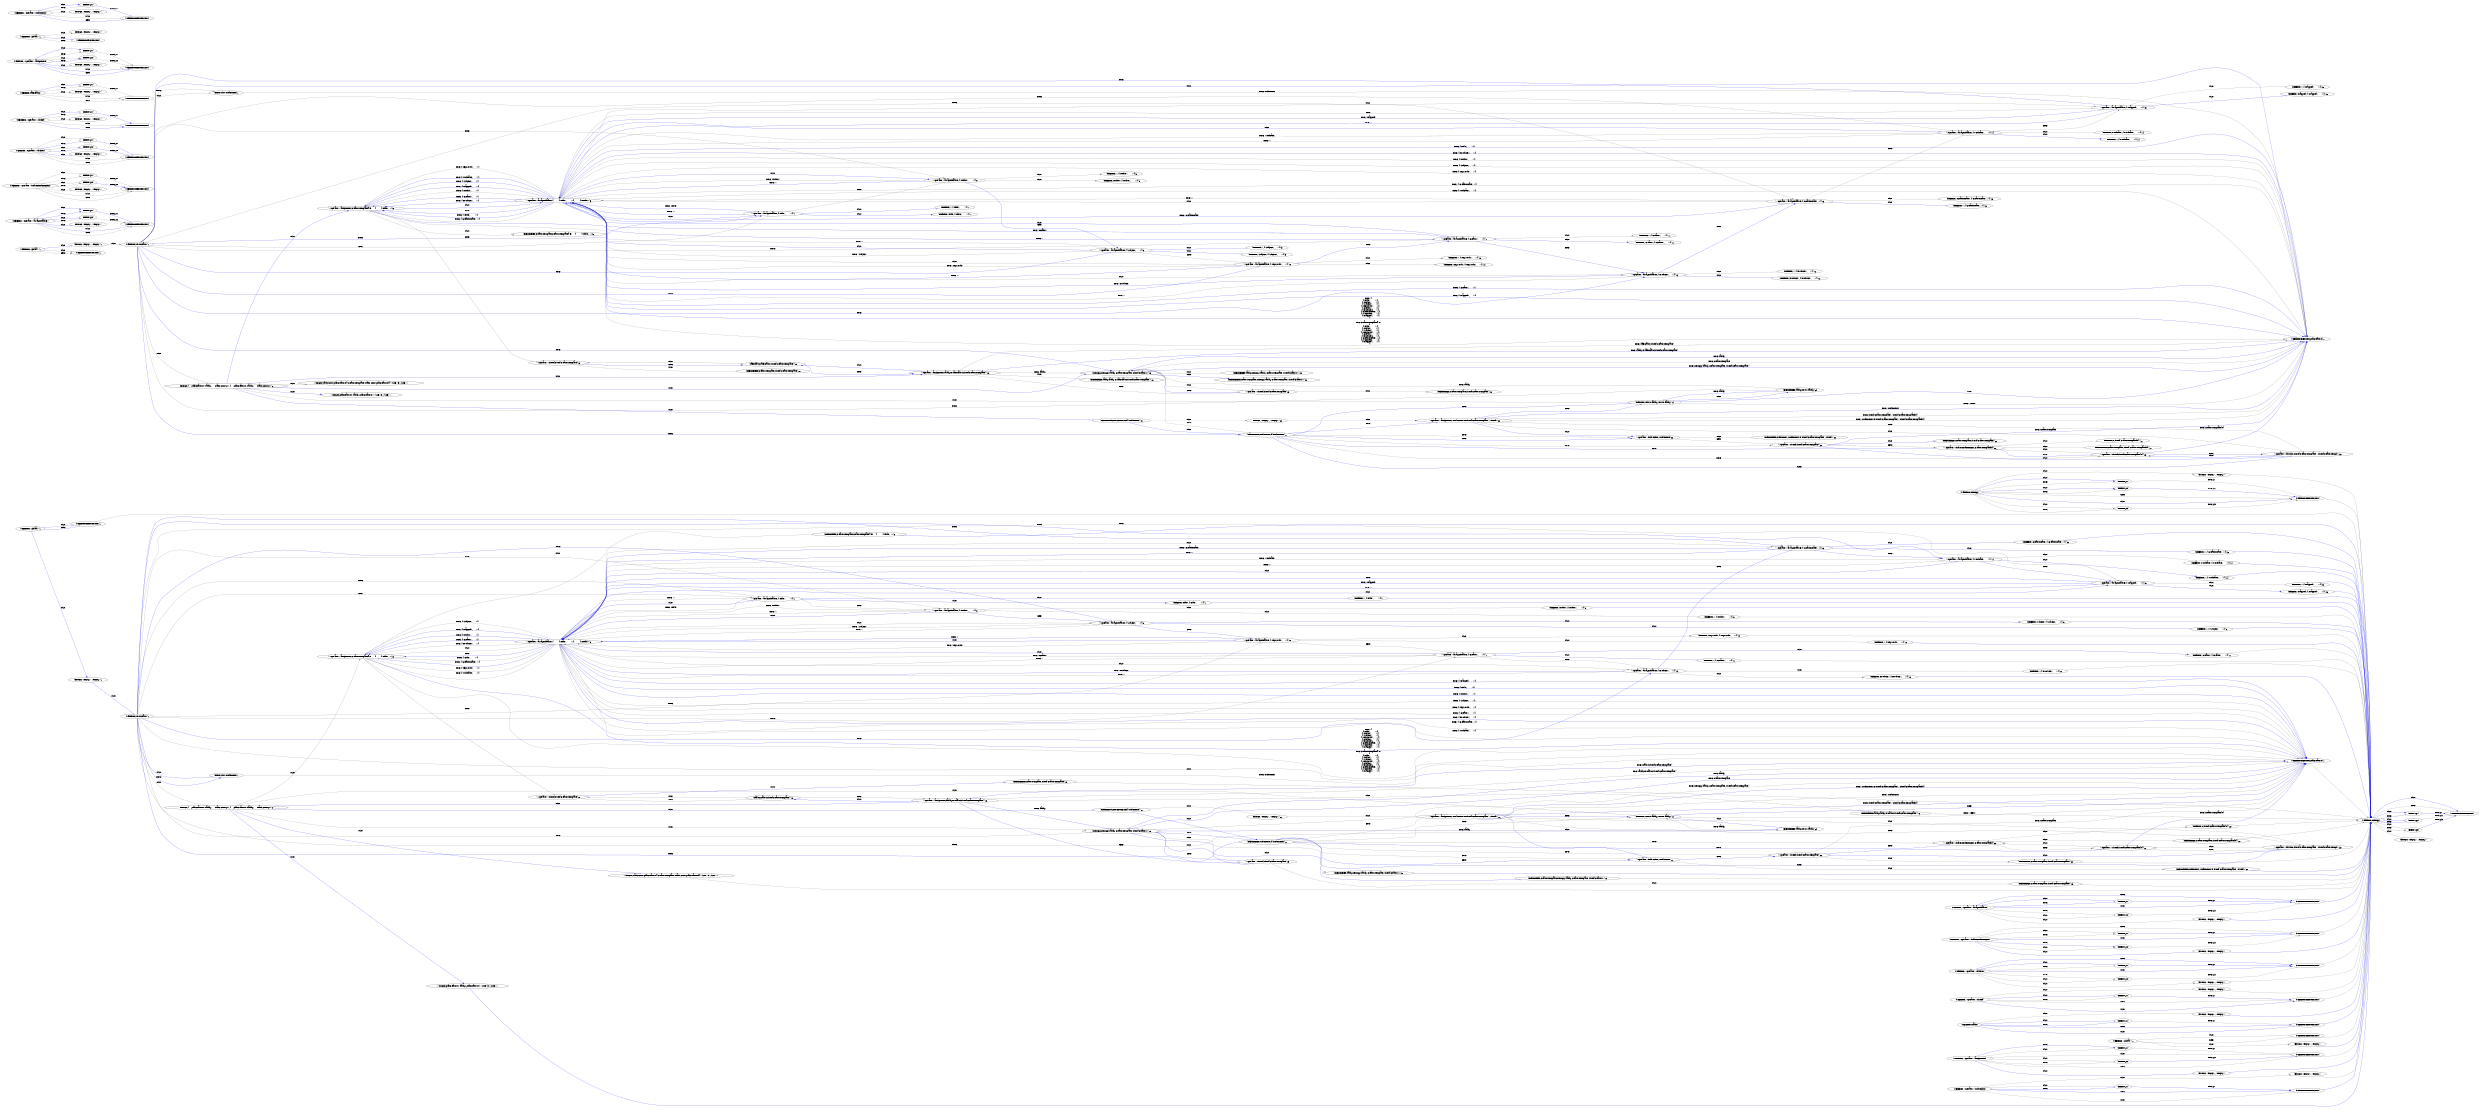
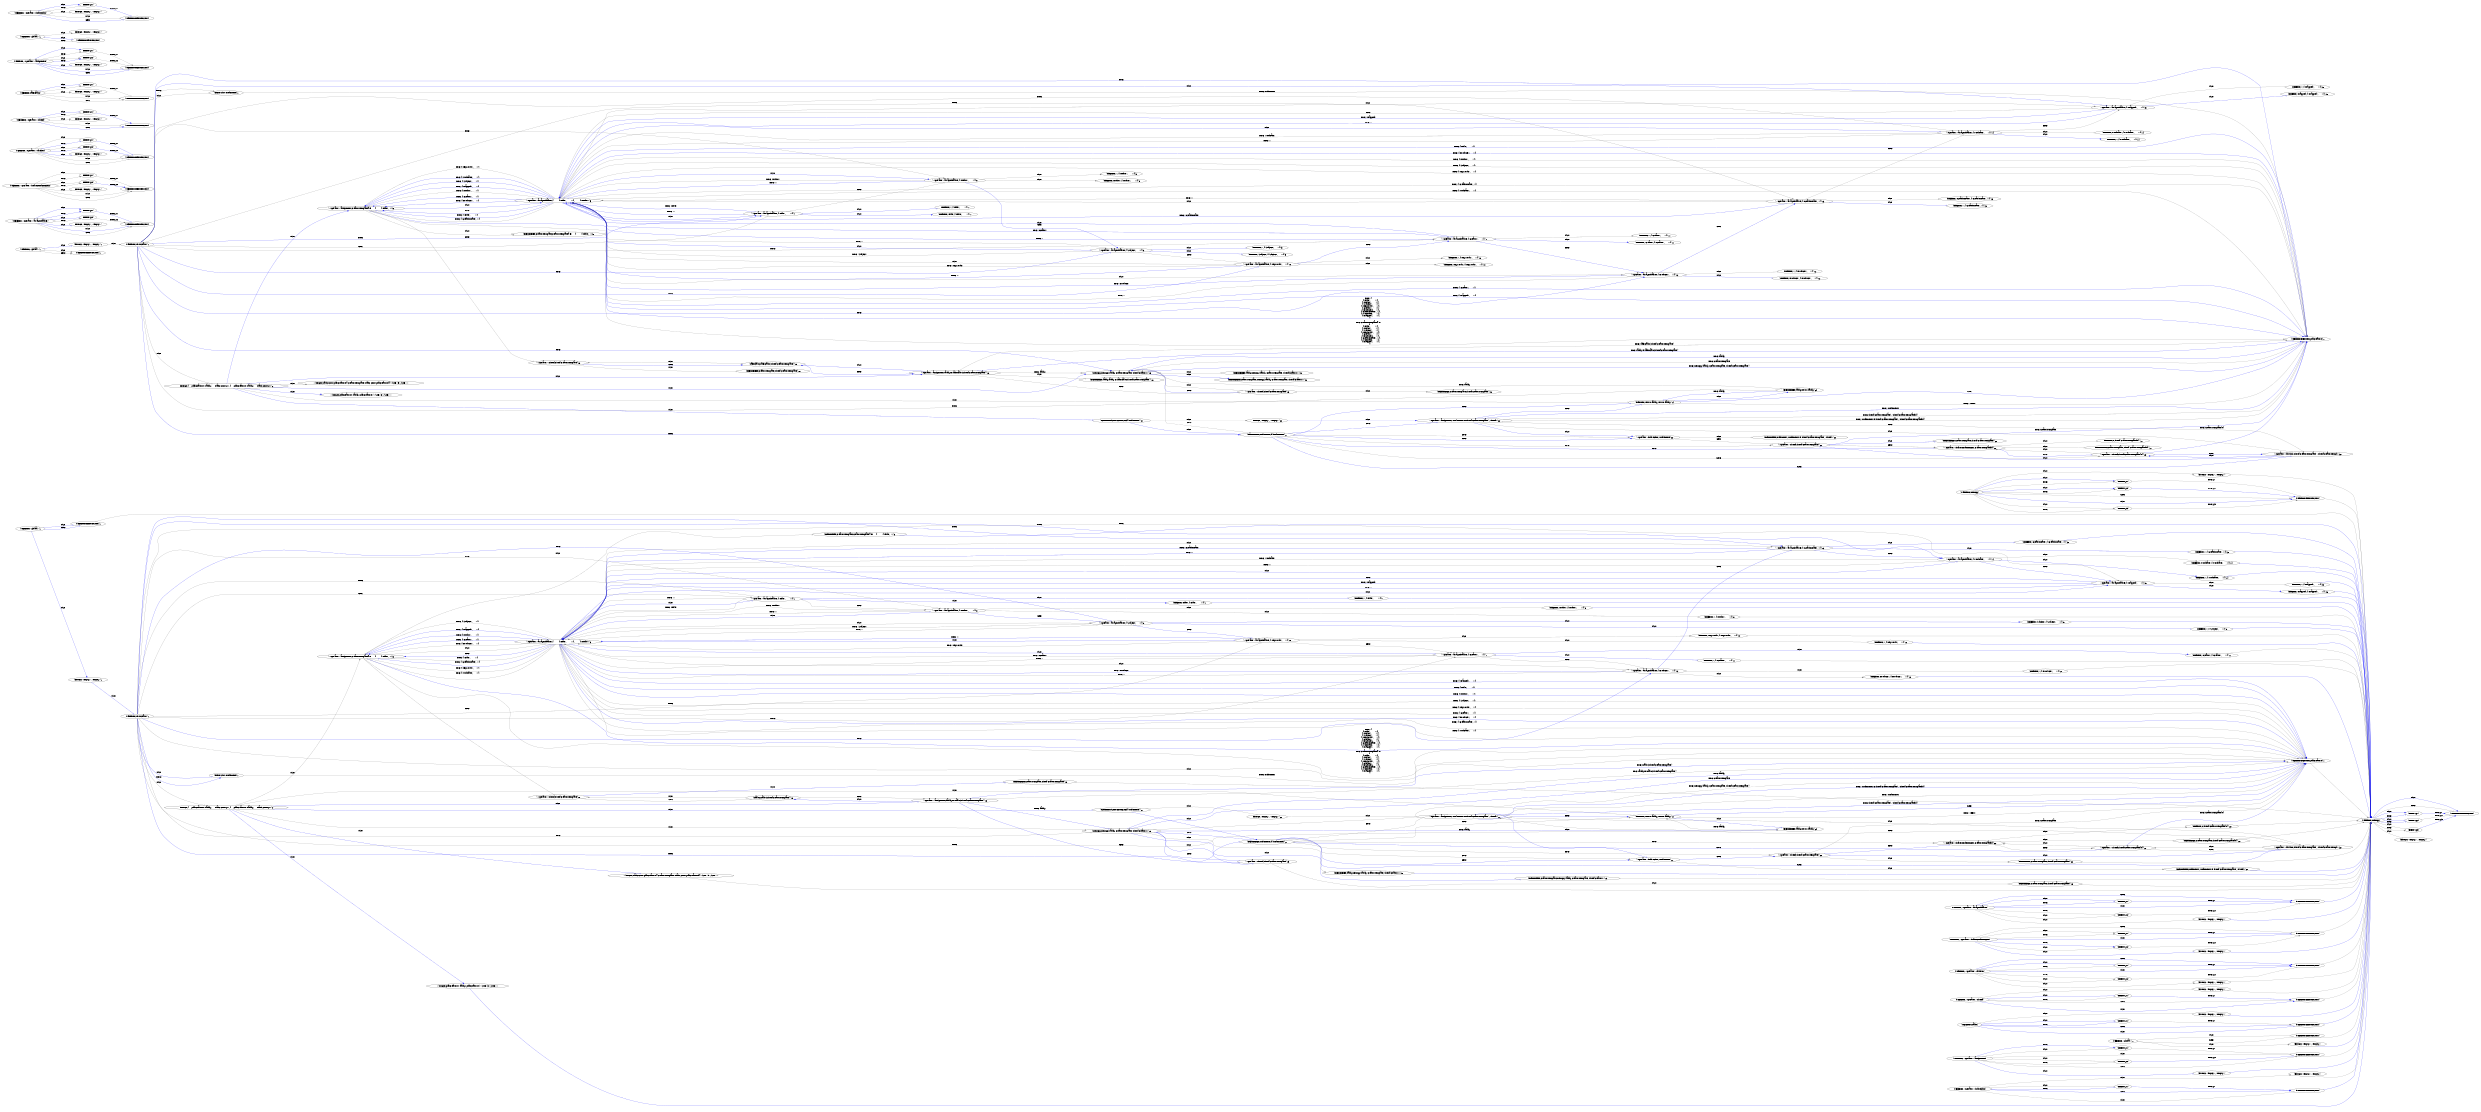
(1890, 813) -> none
